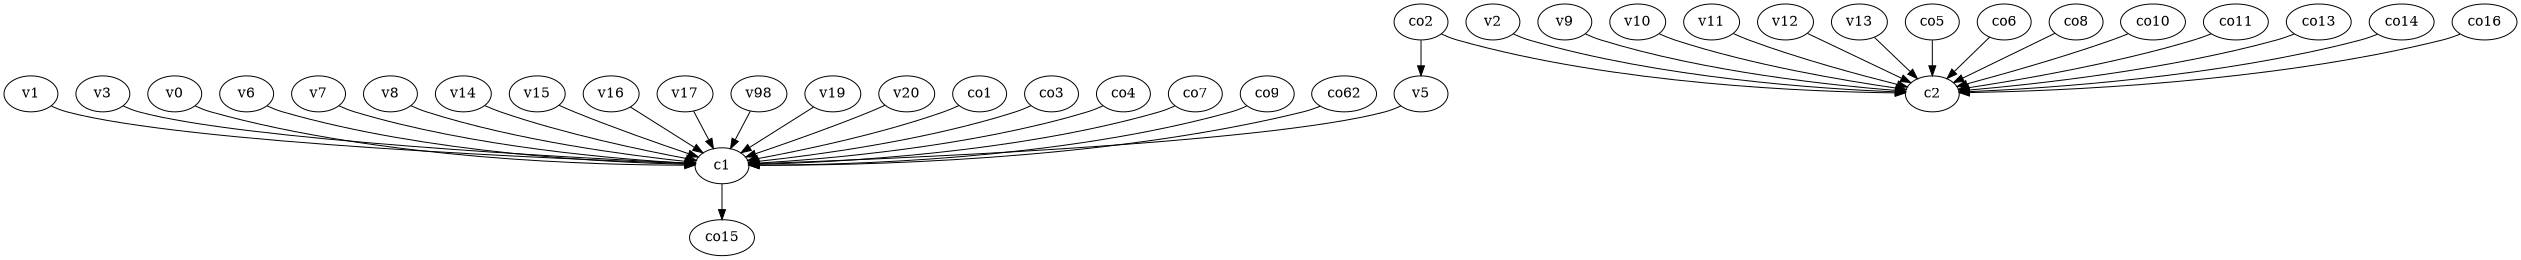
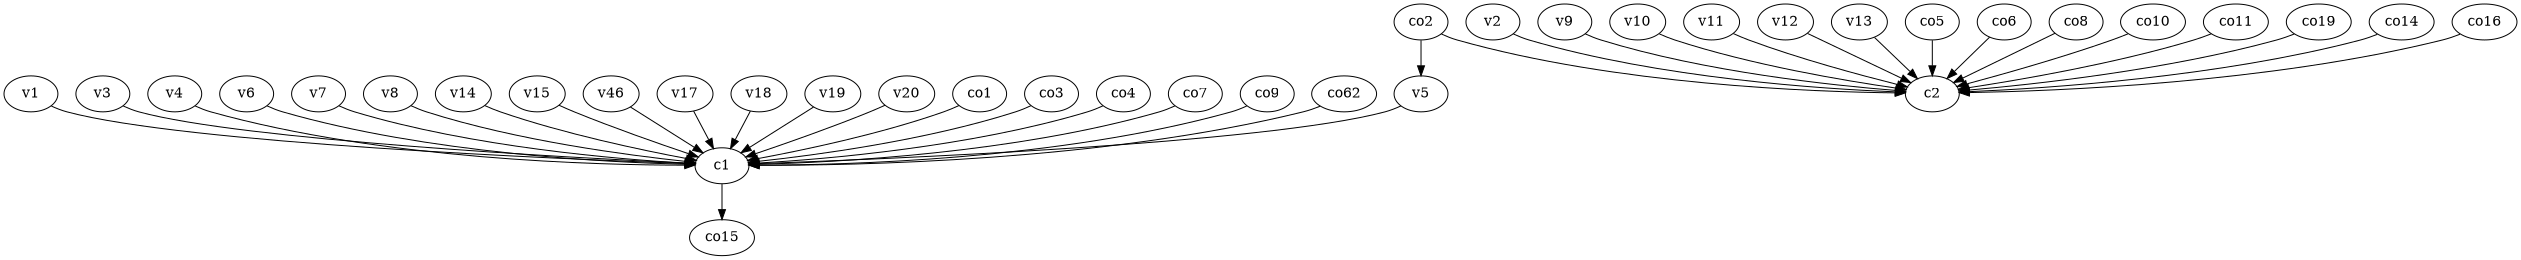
(2319, 22) -> (2319, 22)
(175, 94) -> (175, 94)
(611, 94) -> (611, 94)
(759, 94) -> (759, 94)
